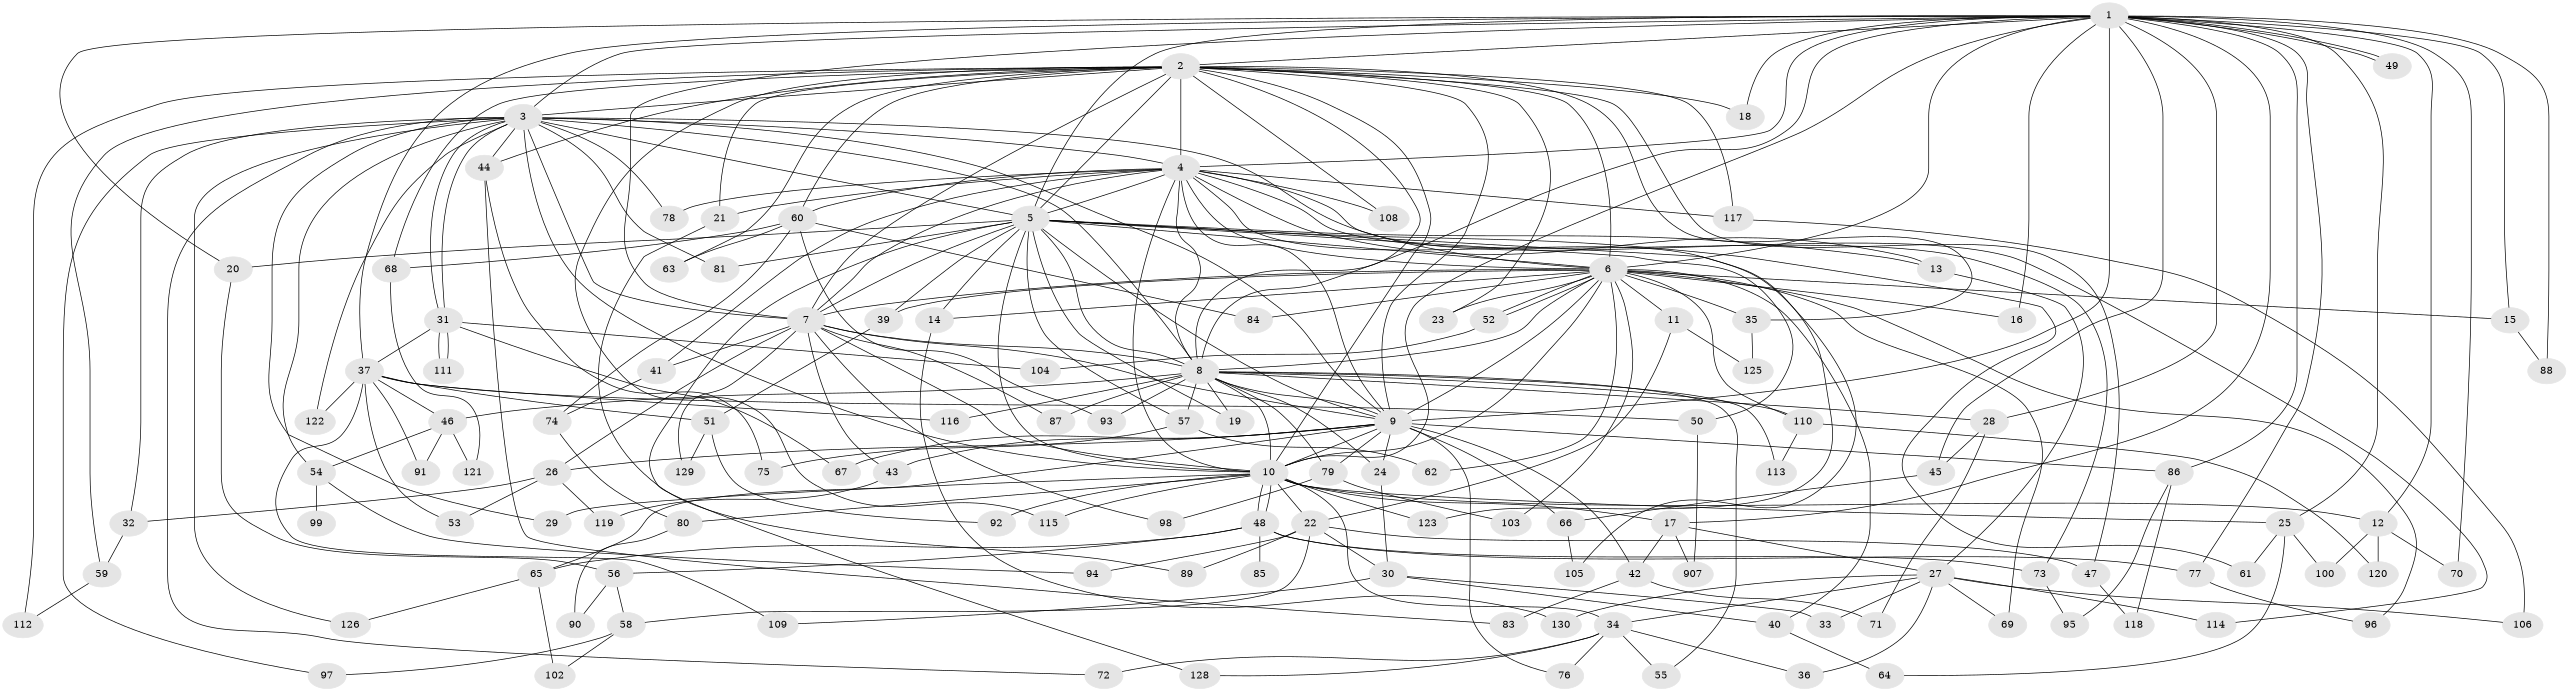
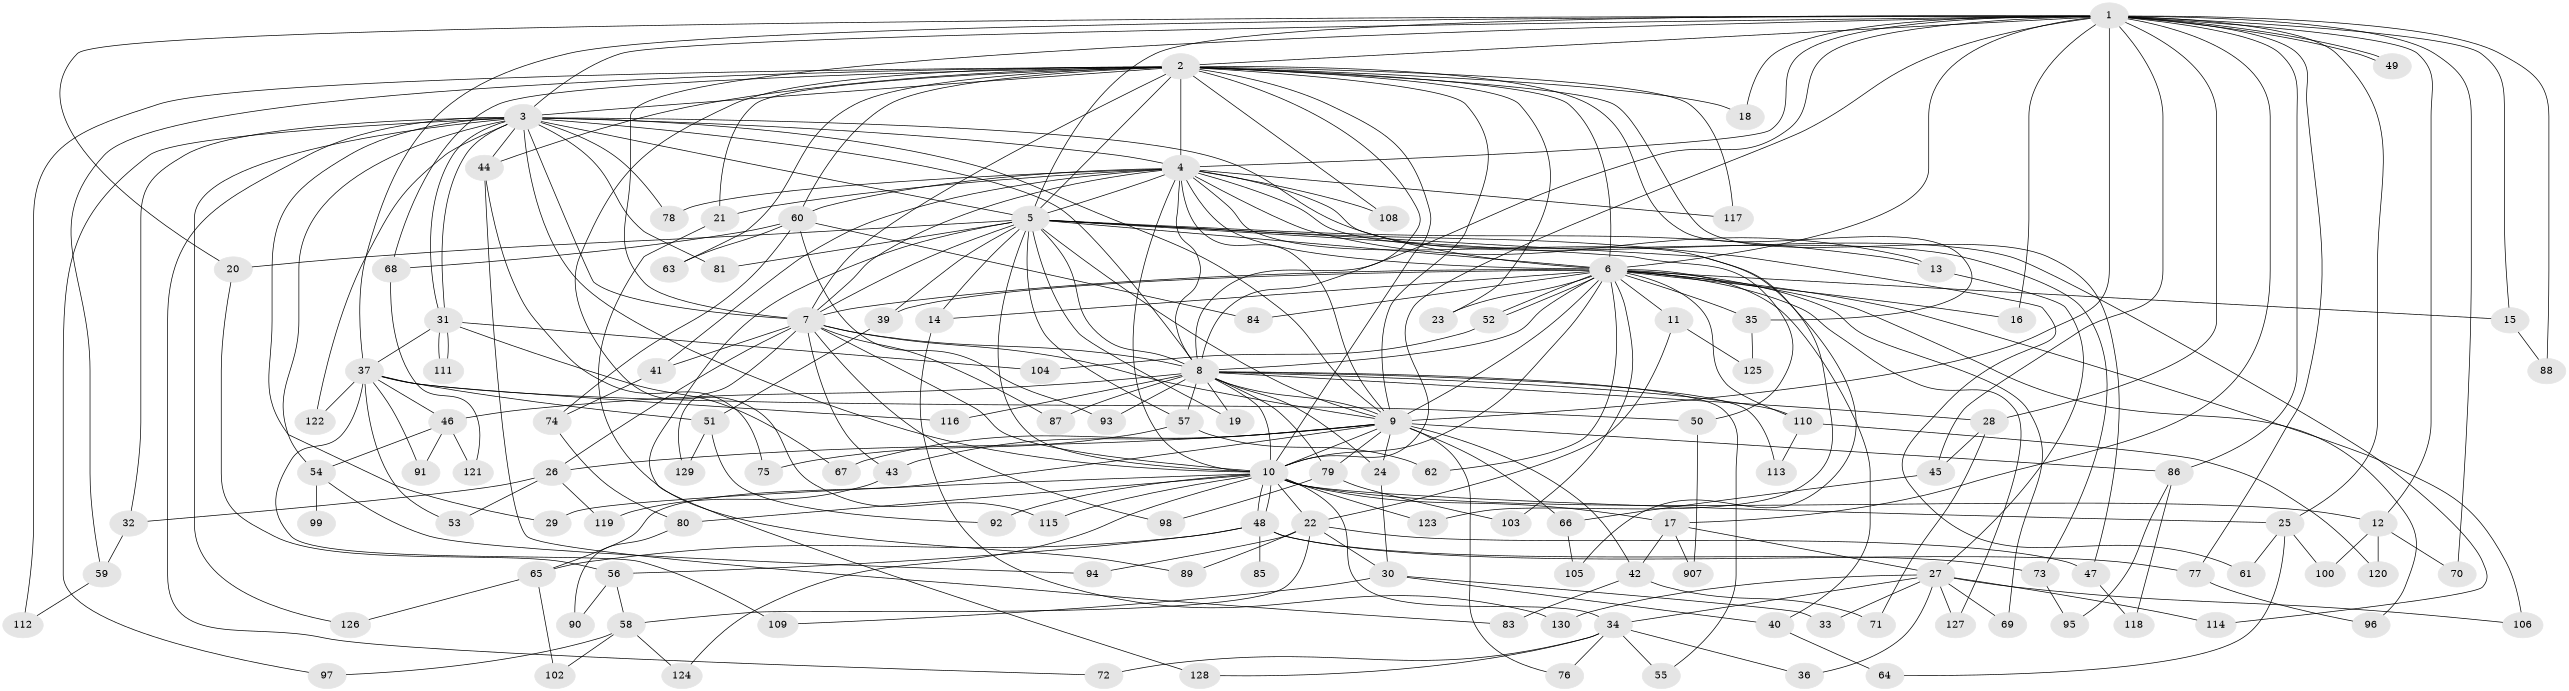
(2193, 280) -> (2090, 365)
none -> (1956, 625)
none -> (682, 676)
